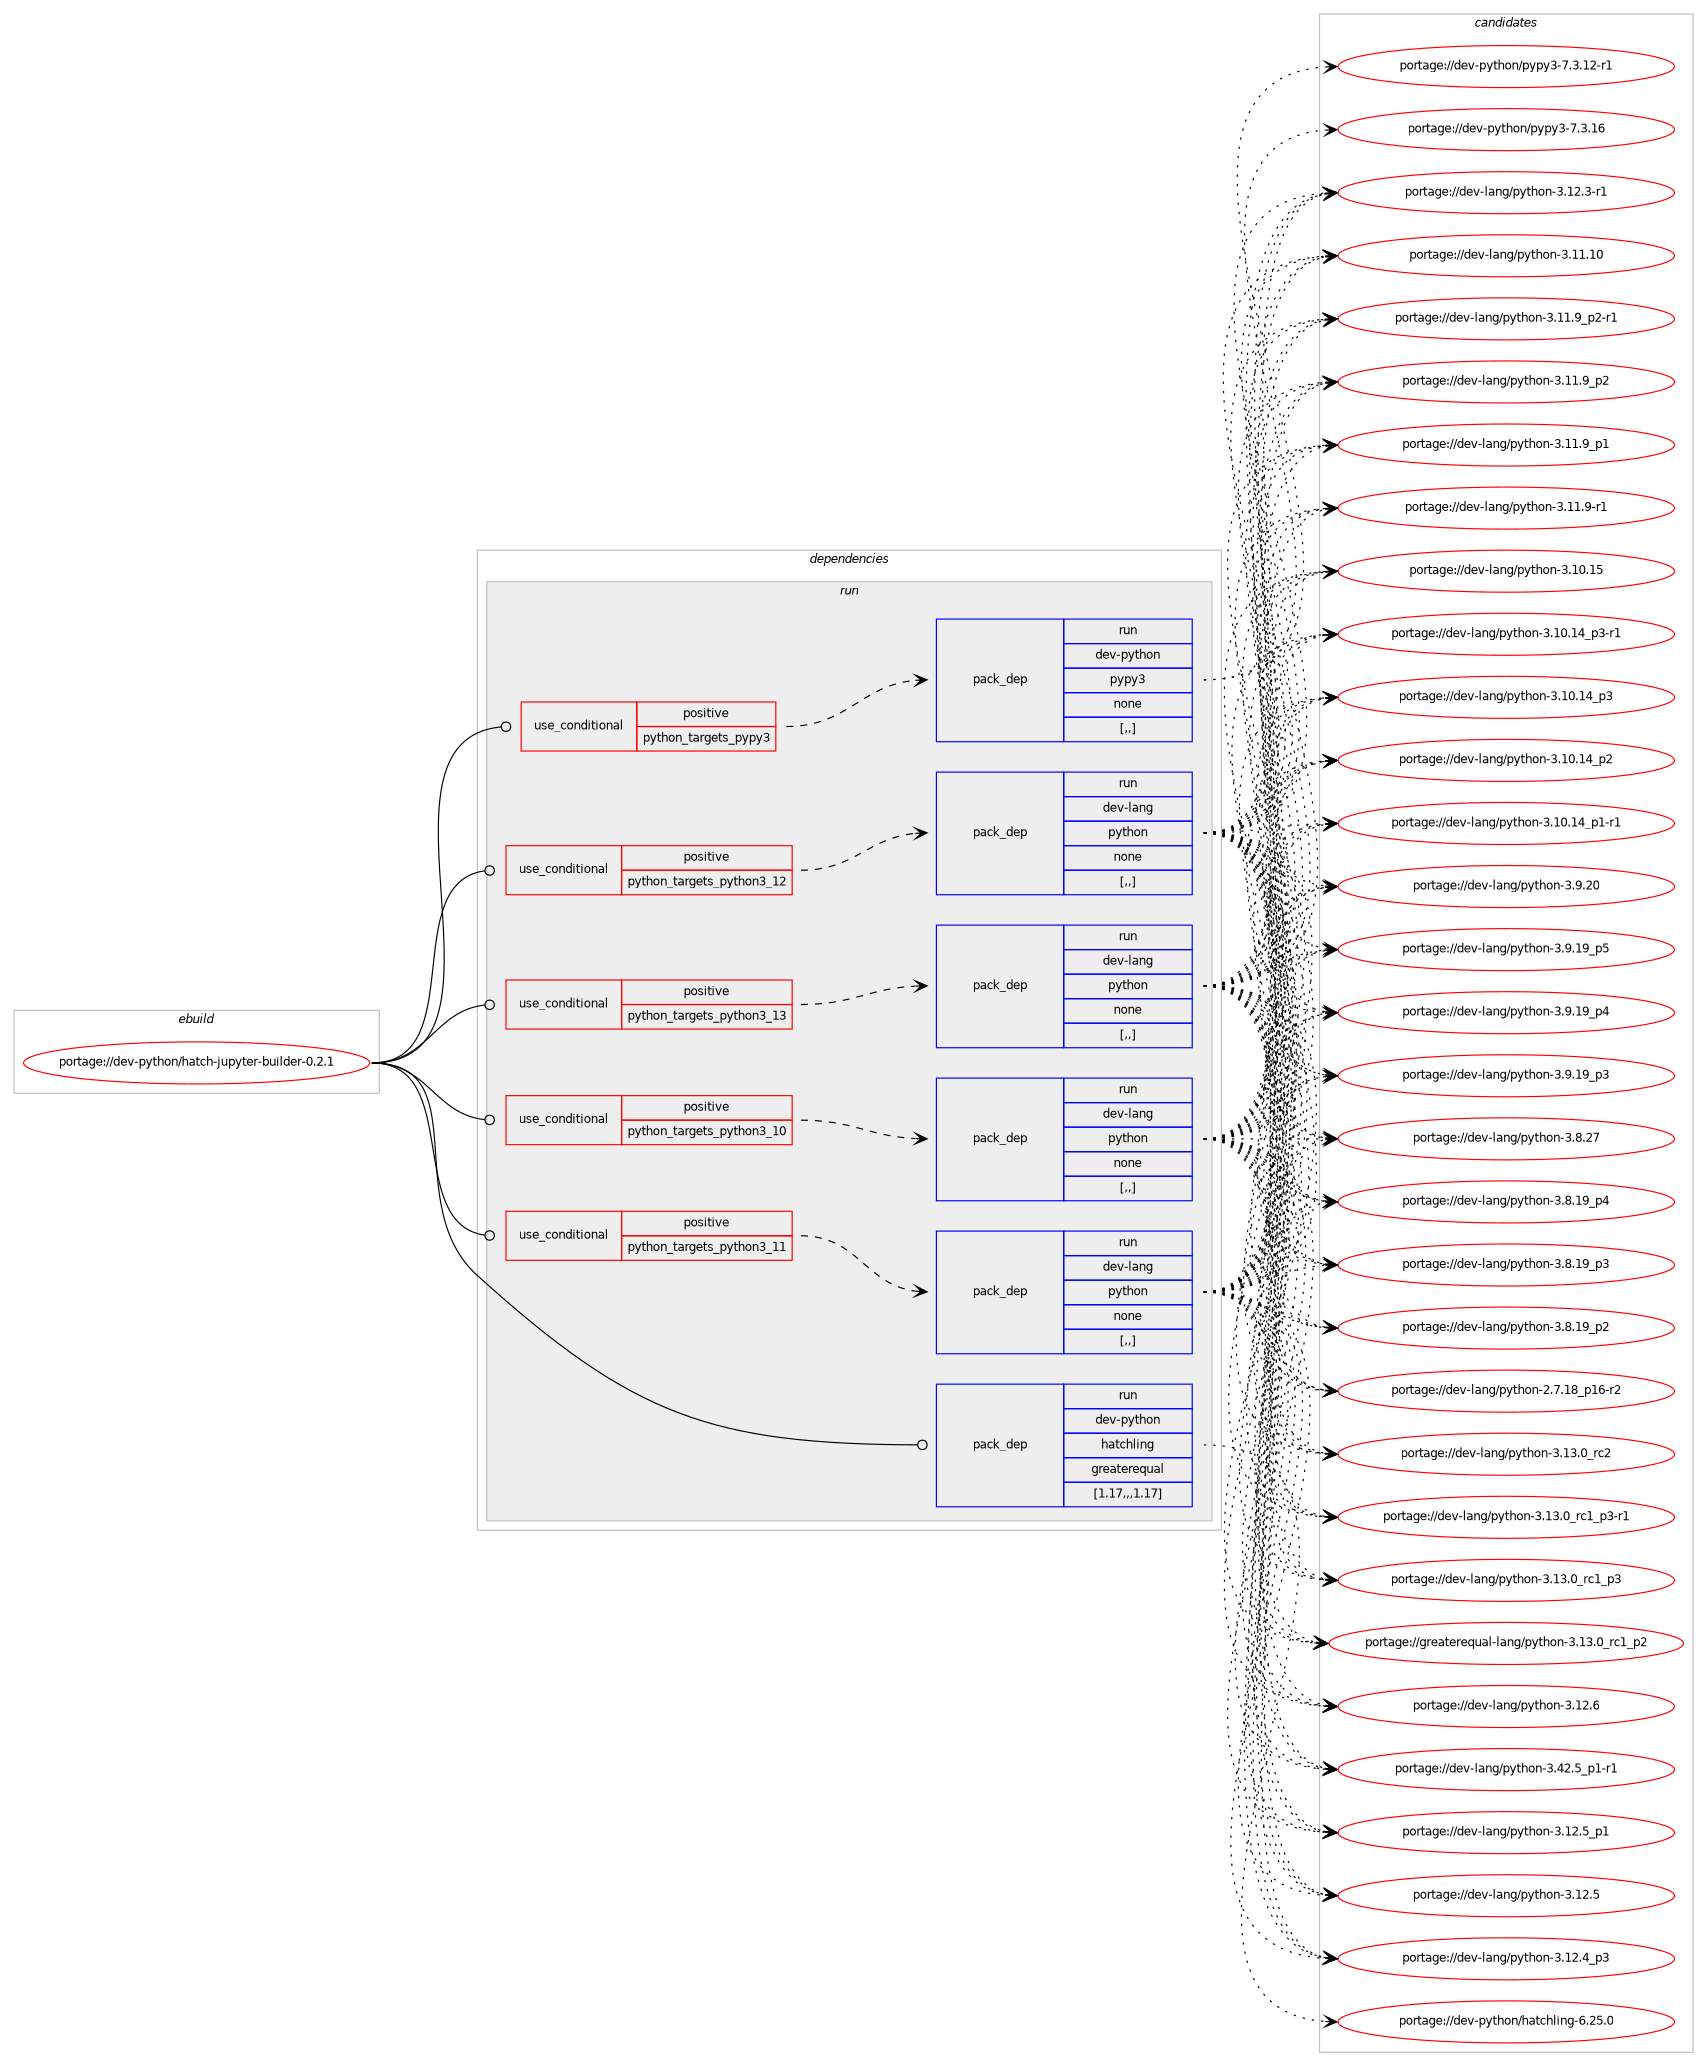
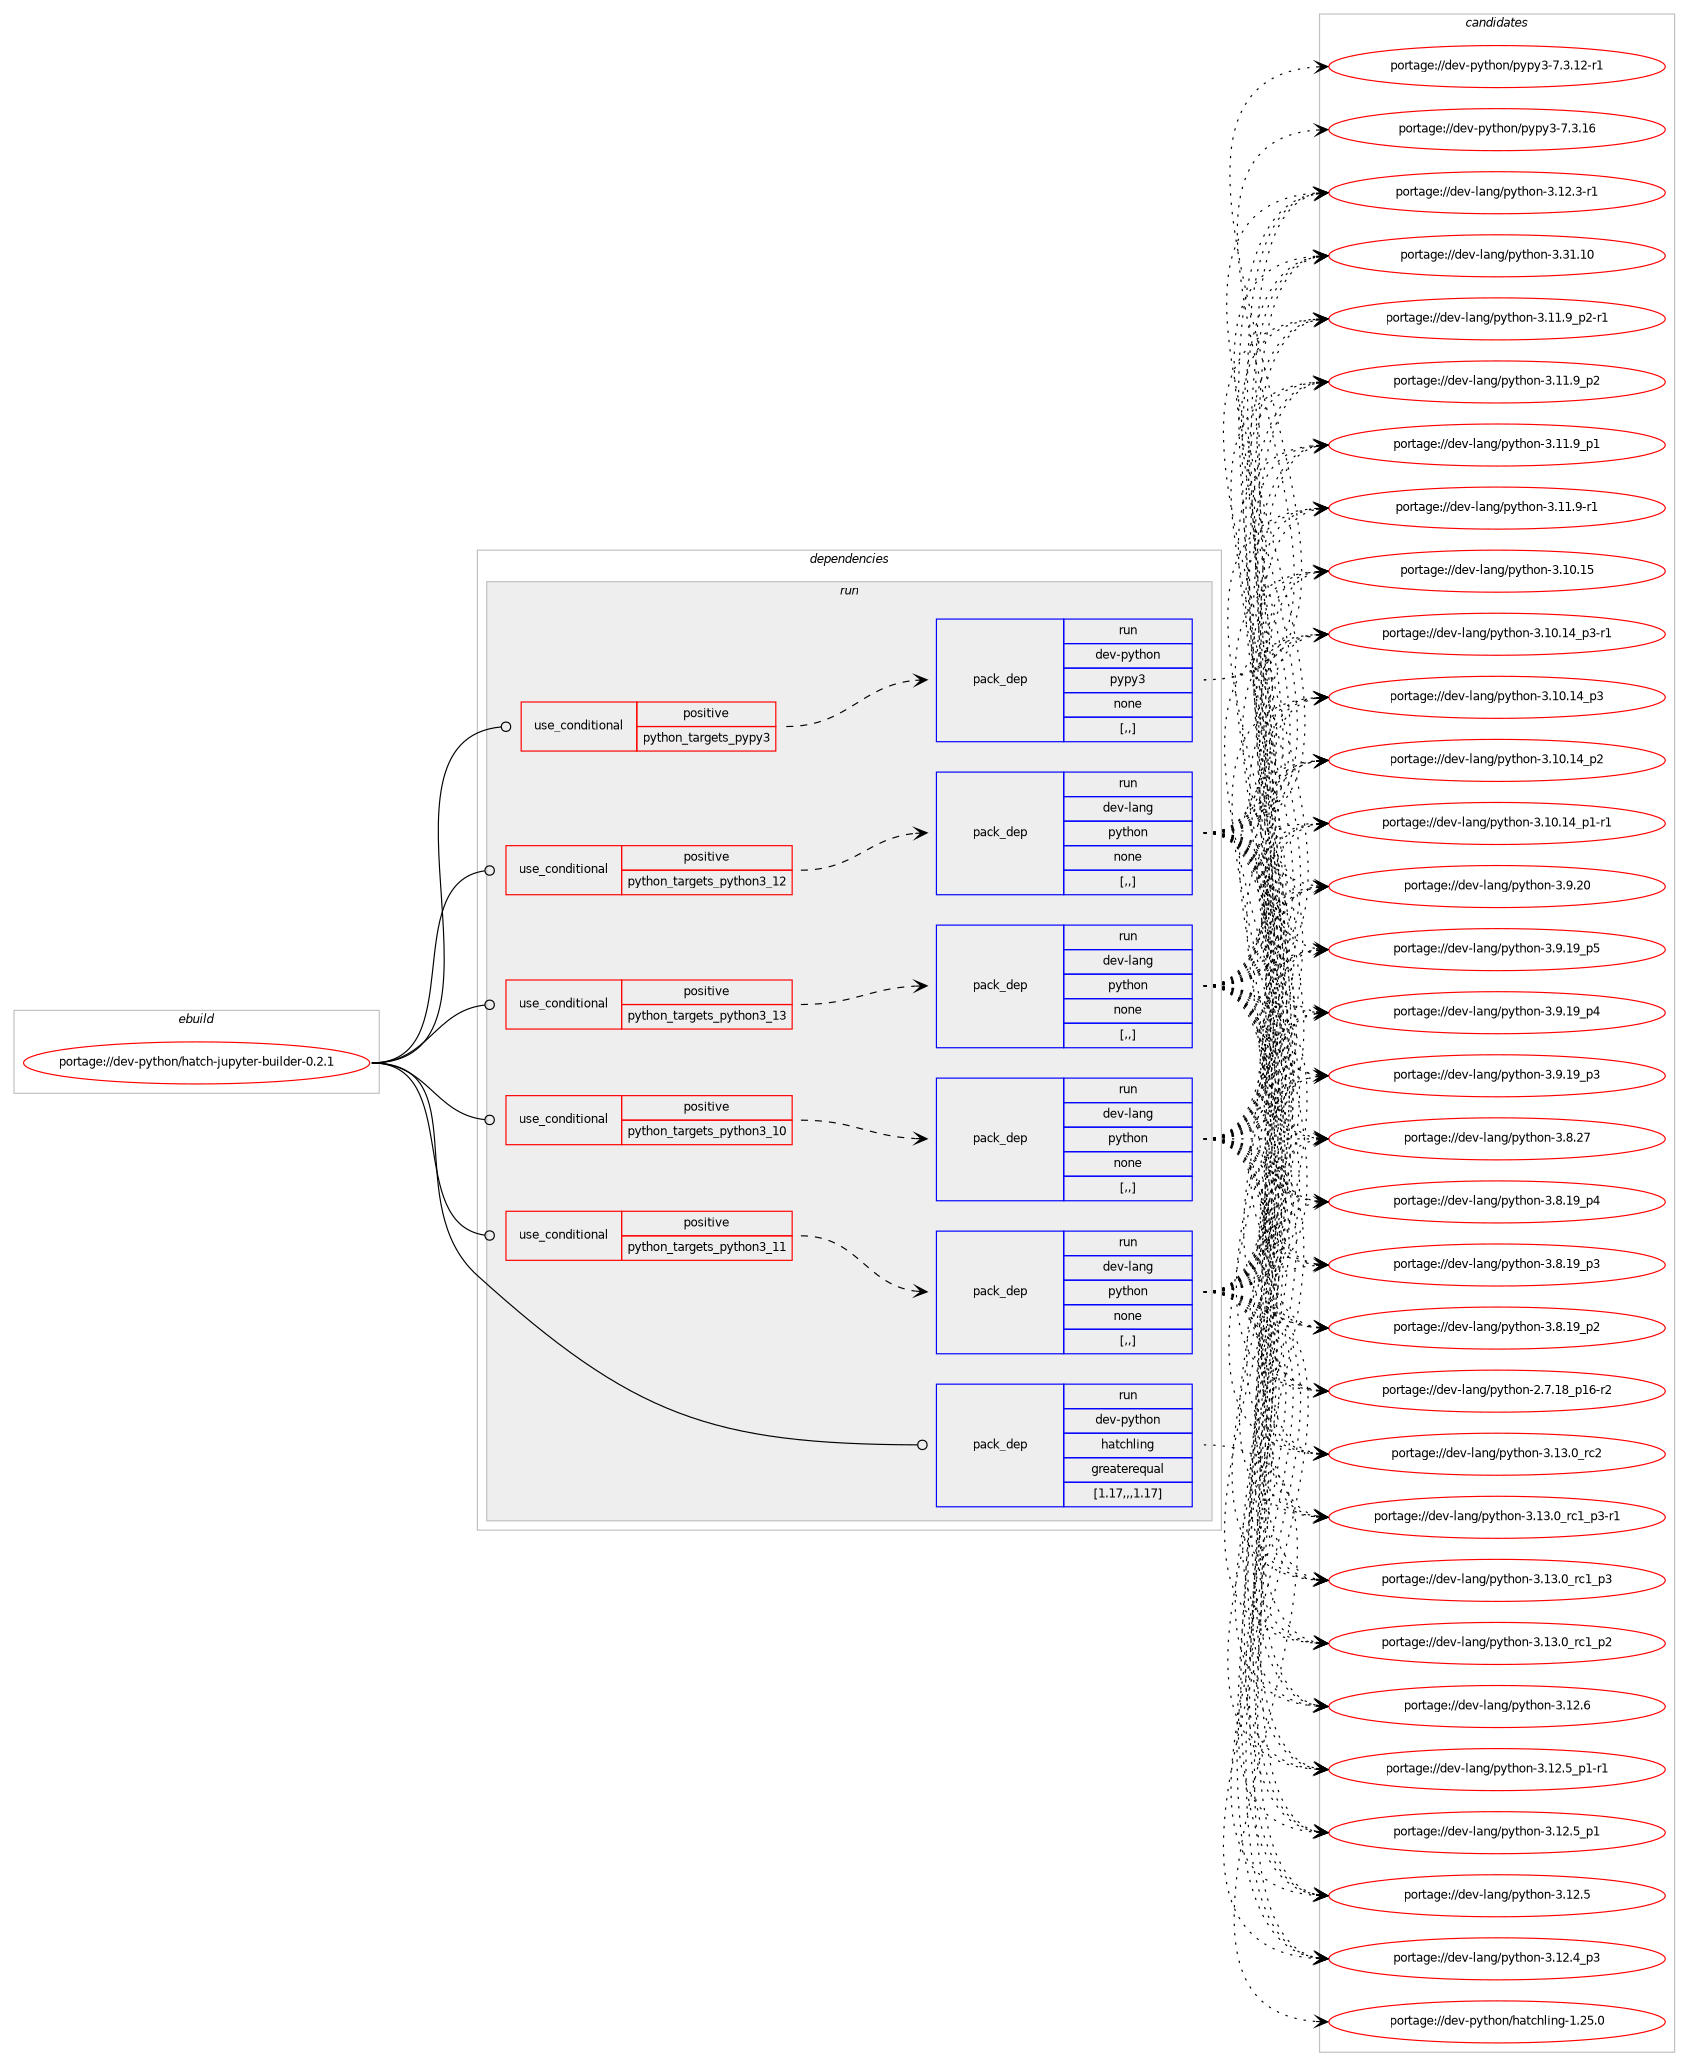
(1506, 256) -> (1497, 256)
(1506, 1643) -> (1497, 1643)
(1506, 1770) -> (1497, 1770)
(1506, 2022) -> (1497, 2022)
